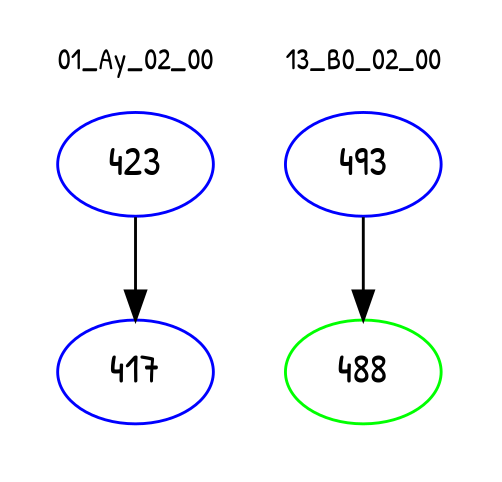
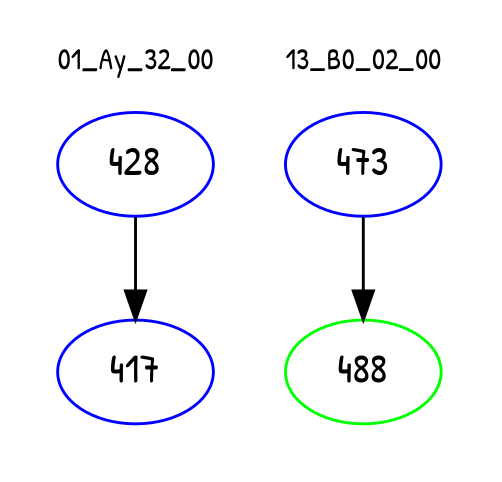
(137, 62) -> (137, 62)
(136, 164) -> (136, 164)
(363, 164) -> (363, 164)
